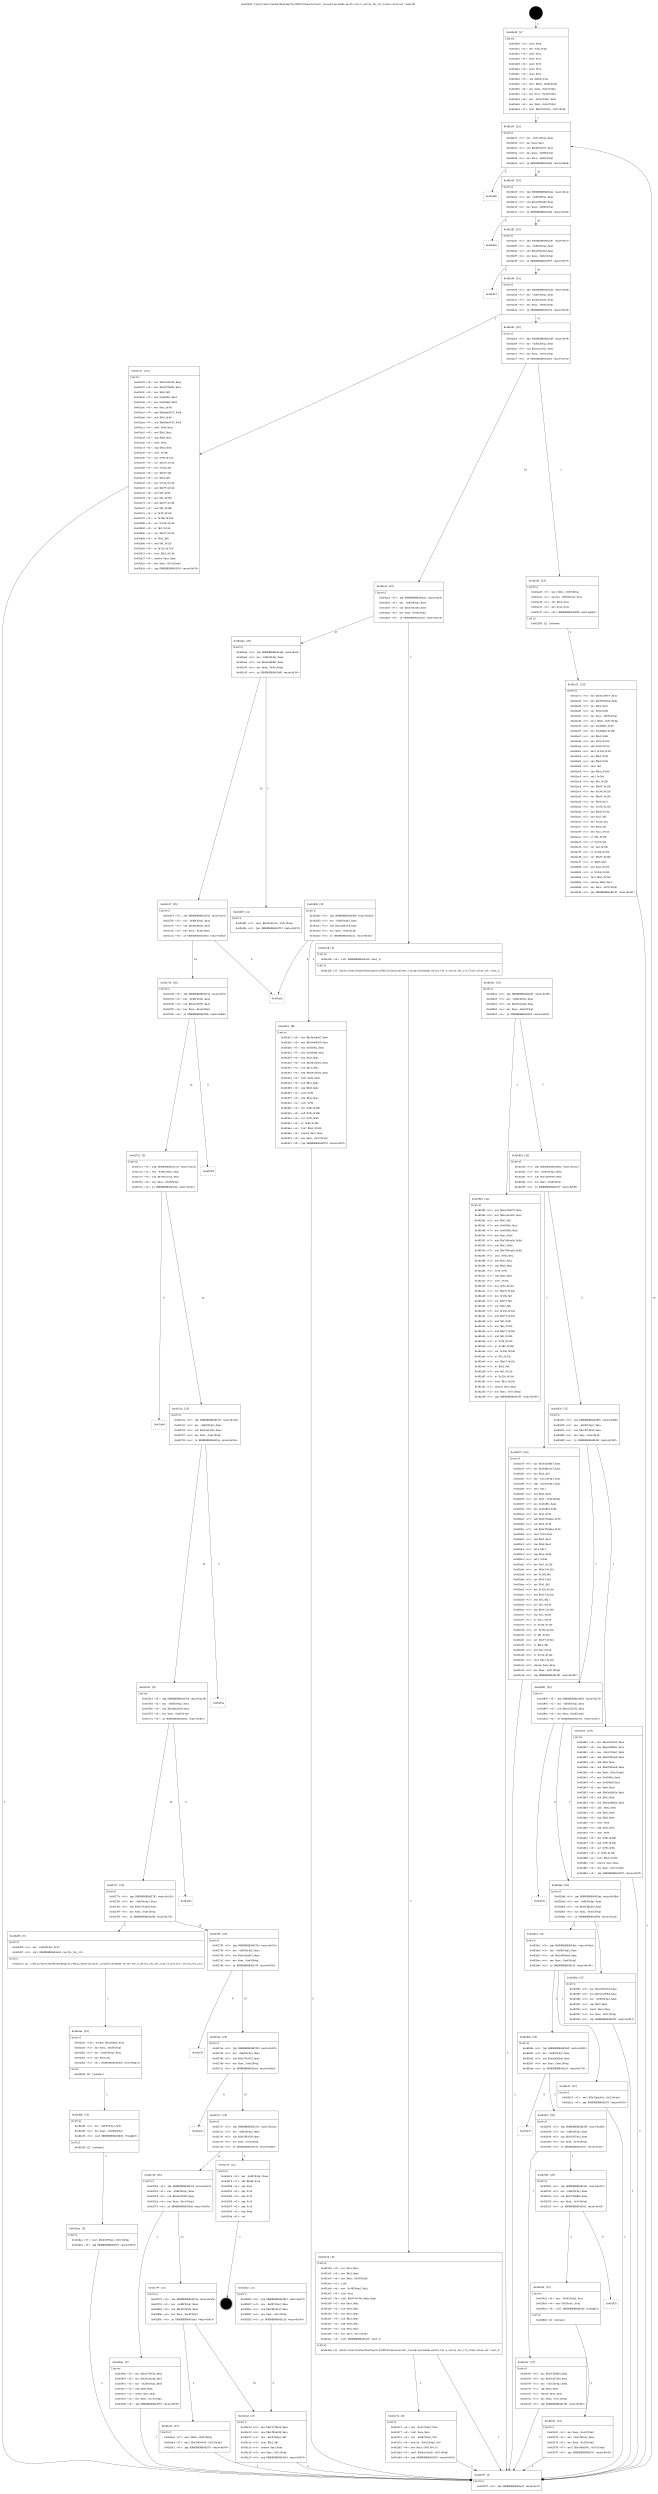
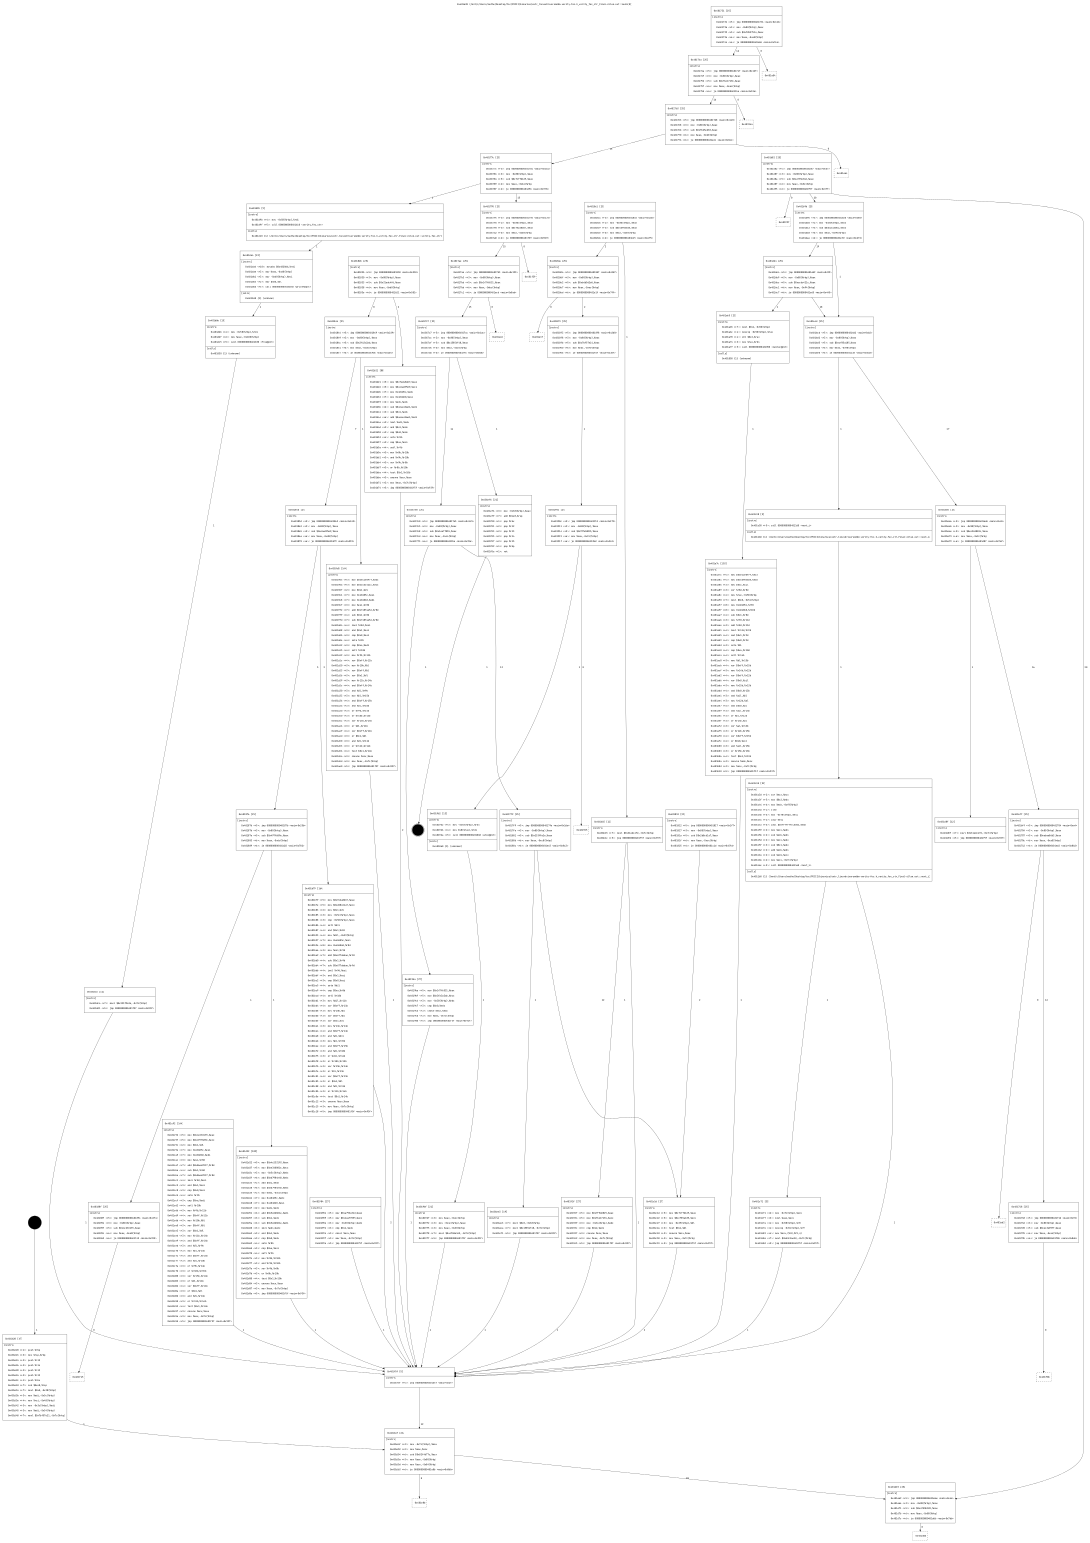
(536, 220) -> (1083, 779)
(352, 386) -> (837, 279)
(291, 965) -> (372, 306)
(178, 1084) -> none
(585, 1901) -> none
(529, 2253) -> (612, 1019)
